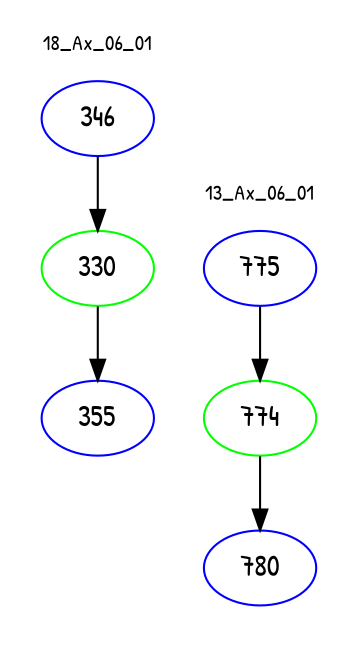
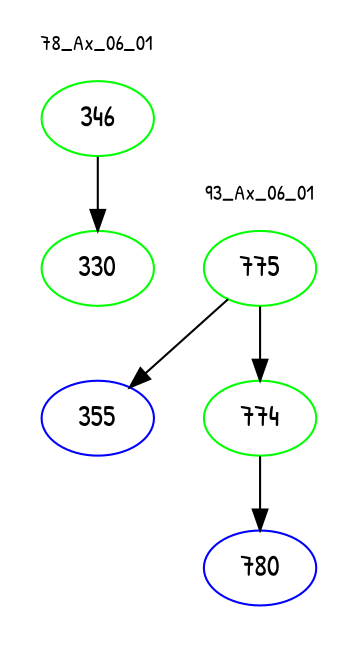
(98, 45) -> (98, 45)
(98, 119) -> (98, 119)
(260, 195) -> (260, 195)
(260, 268) -> (260, 268)
(98, 333) -> (201, 323)
